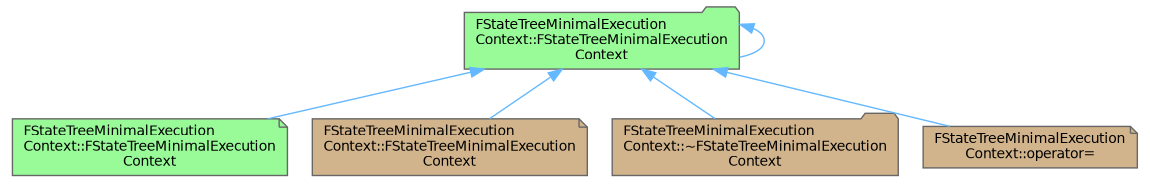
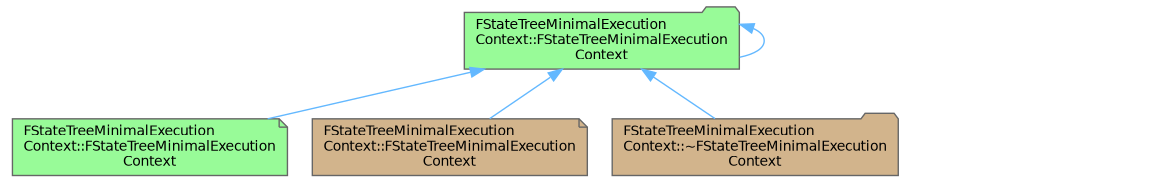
(1030, 147) -> none
